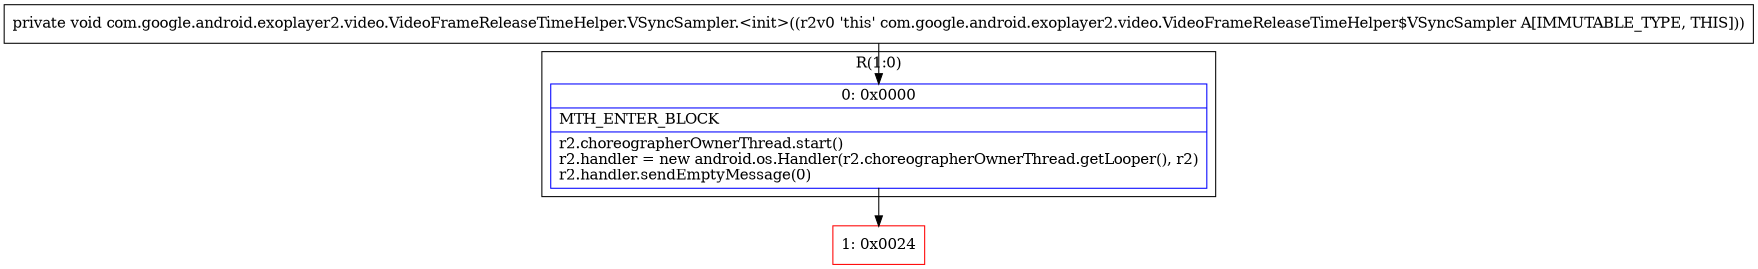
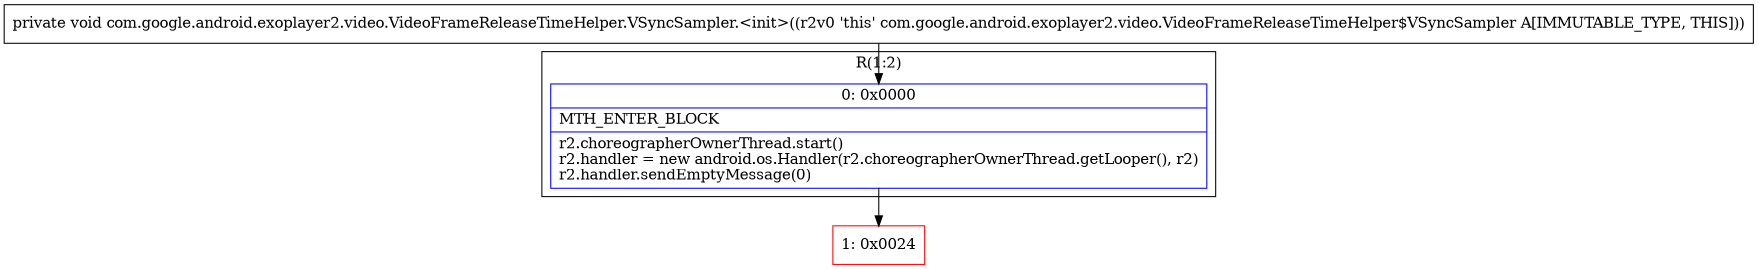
(879, 64) -> (879, 64)
